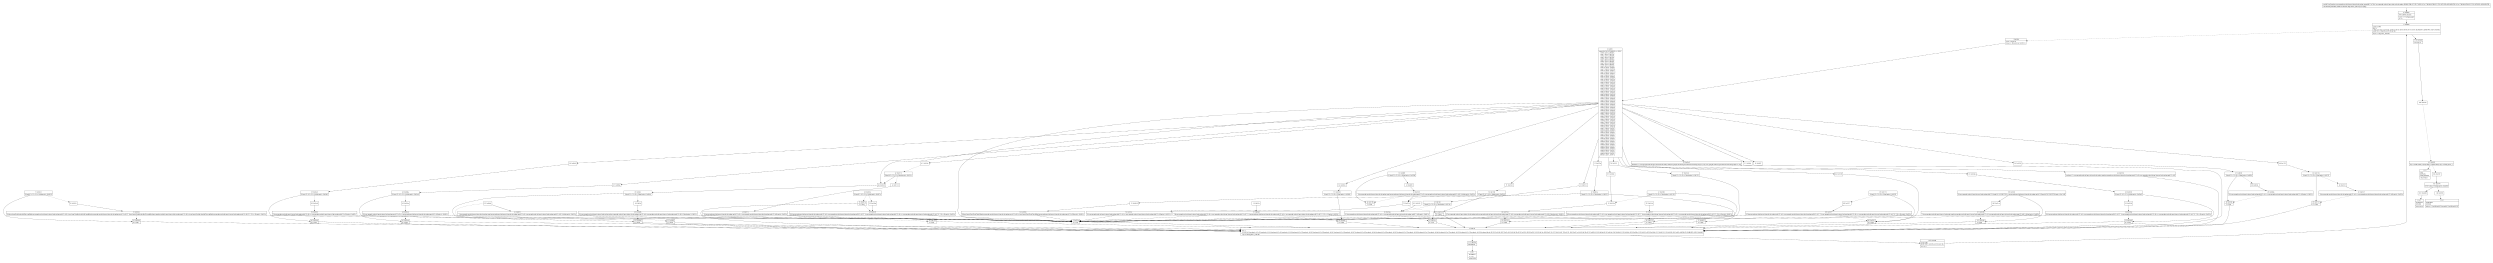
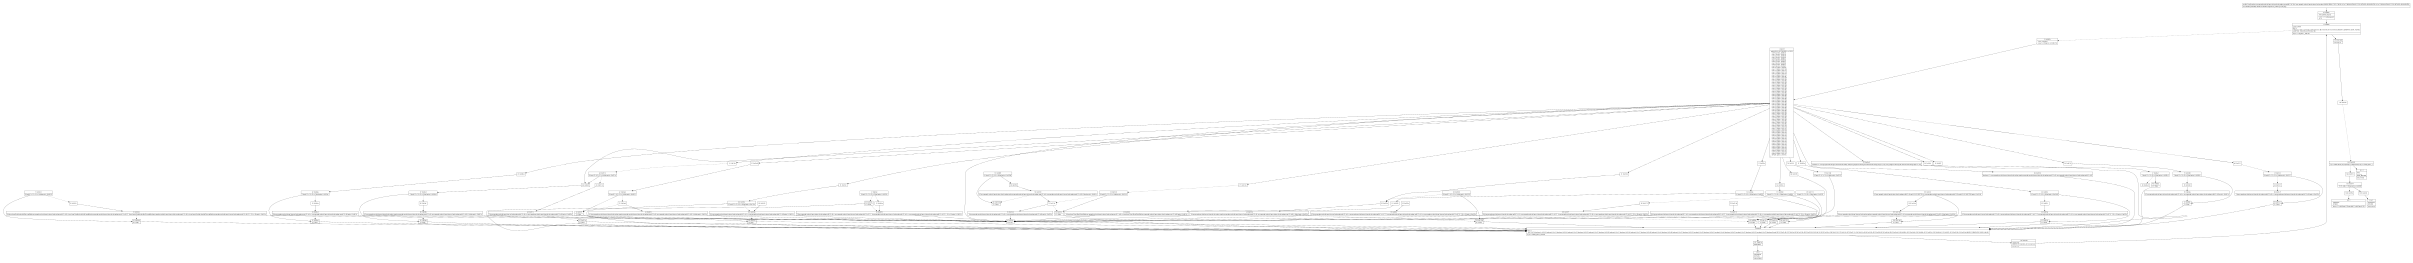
none -> (622, 193)
(315, 213) -> none
